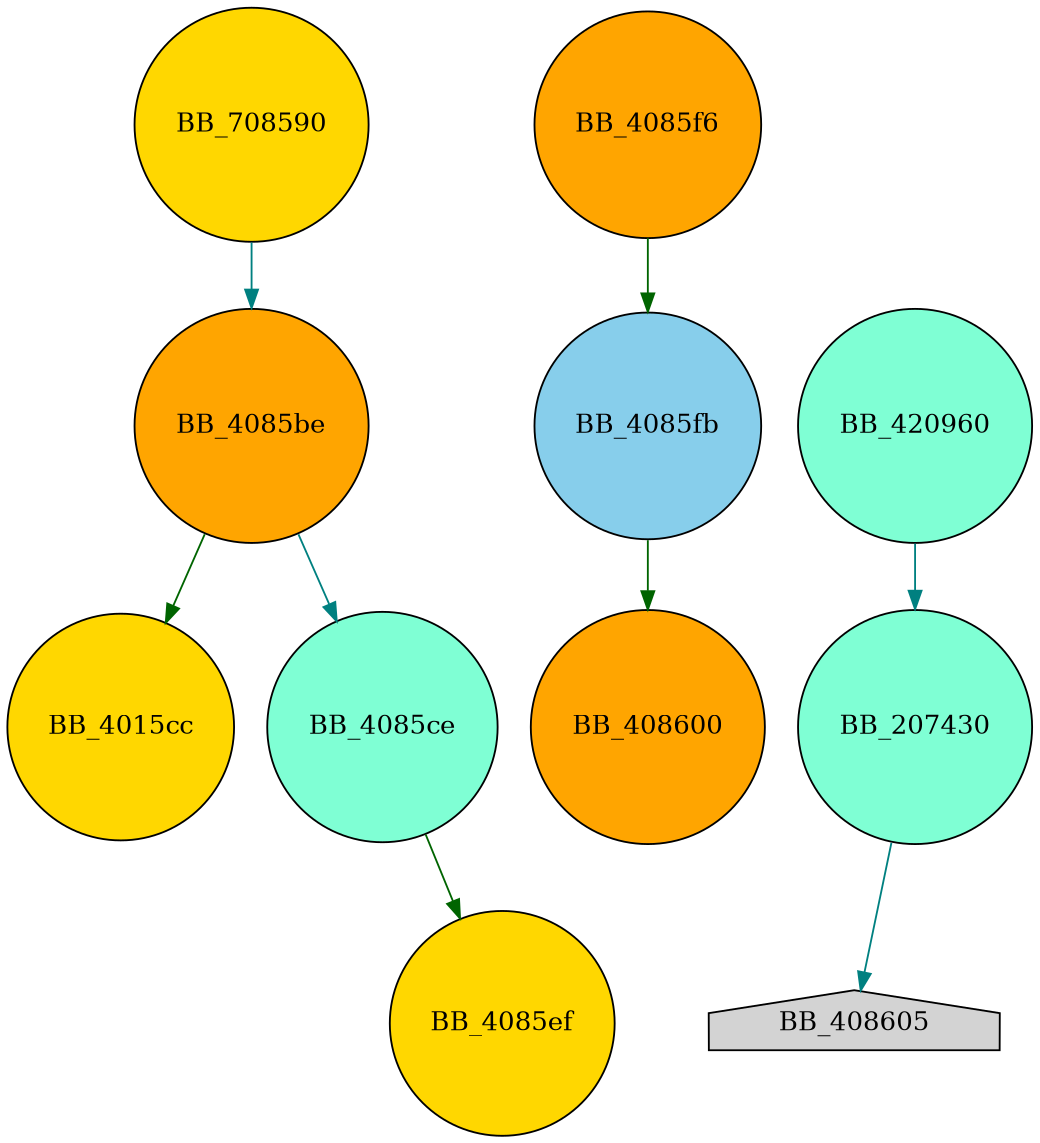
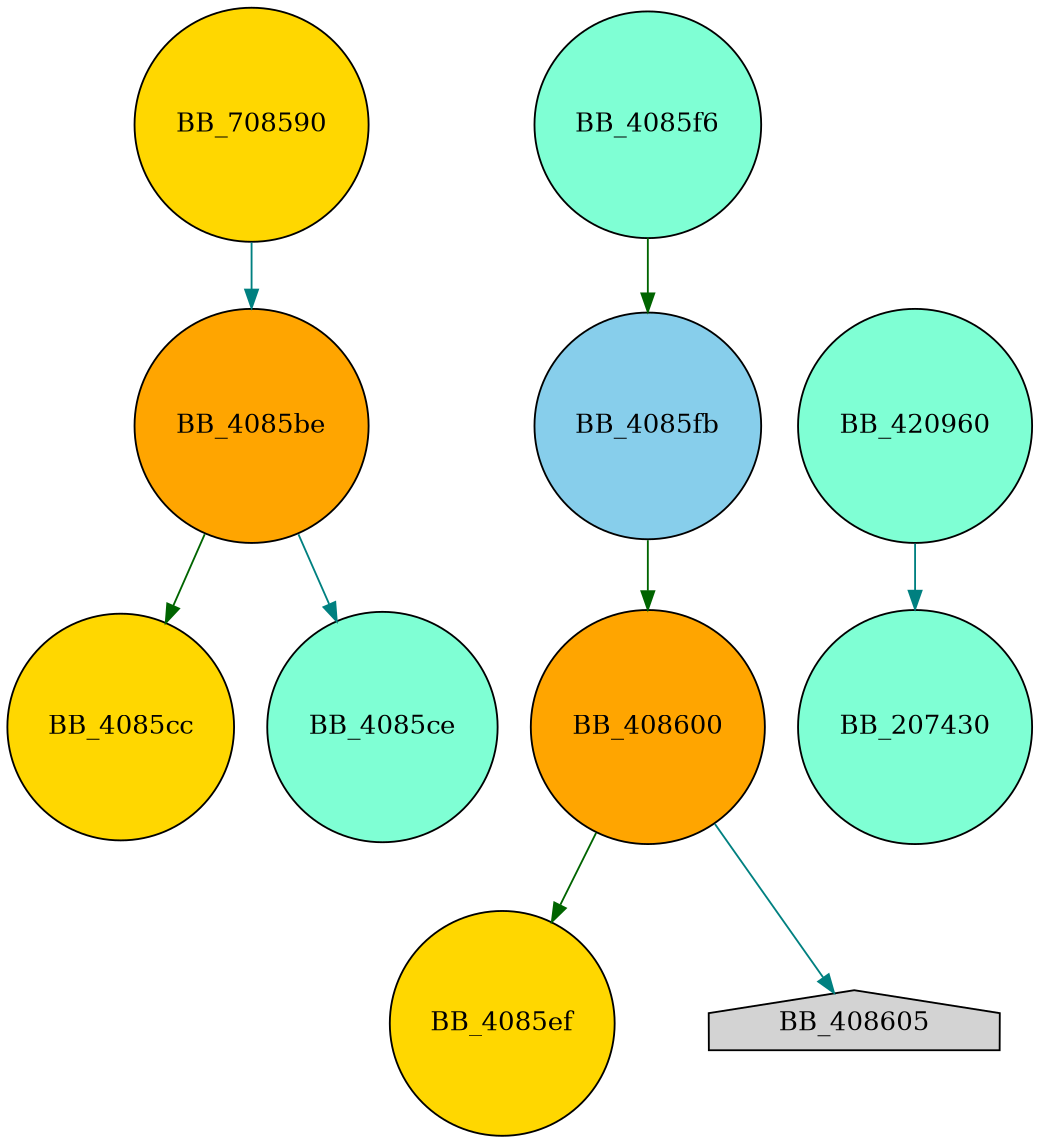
(648, 125) -> (648, 125)
(121, 727) -> (121, 727)
(439, 868) -> (578, 869)
(878, 908) -> (769, 901)
